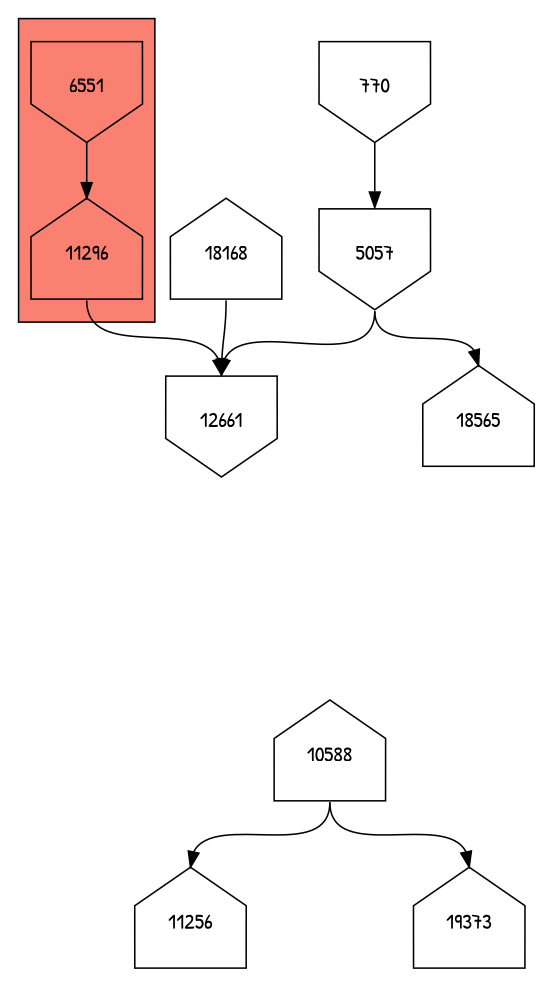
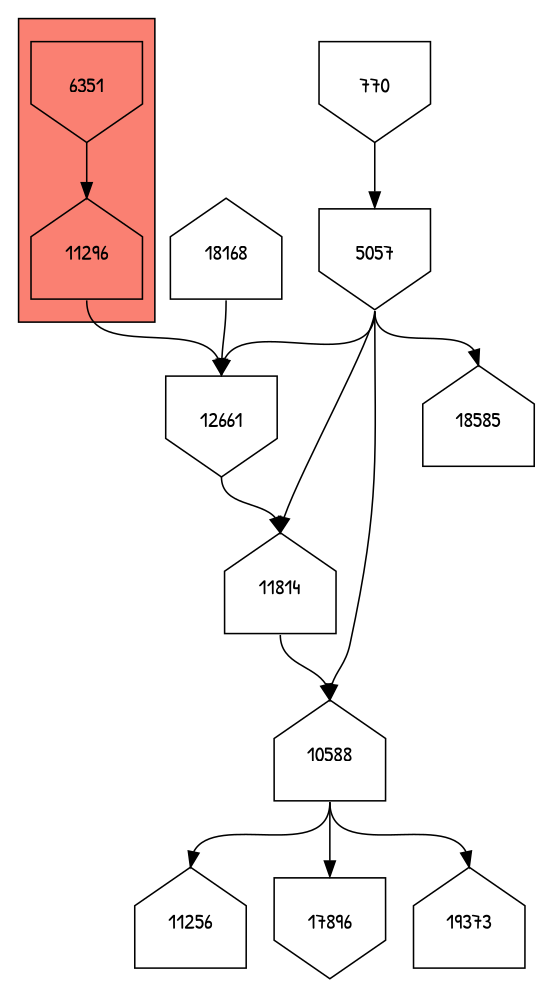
(87, 87) -> (87, 87)
(479, 421) -> (479, 421)
none -> (372, 501)
none -> (280, 588)
none -> (330, 923)
